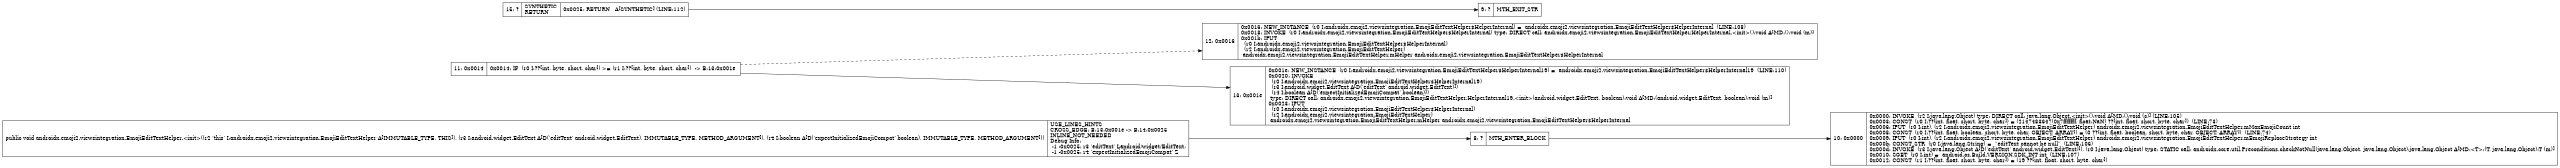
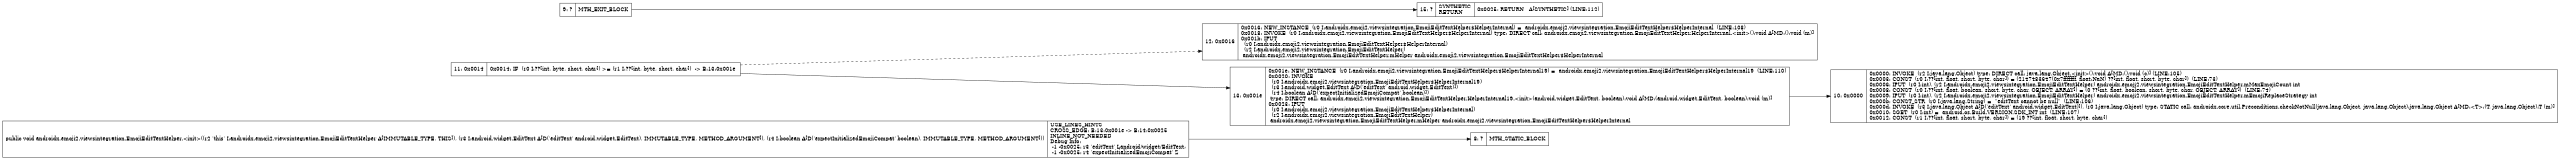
(1081, 10) -> (1022, 10)
(1517, 10) -> (603, 10)
(1517, 139) -> (1517, 139)
(1688, 139) -> (1808, 96)
